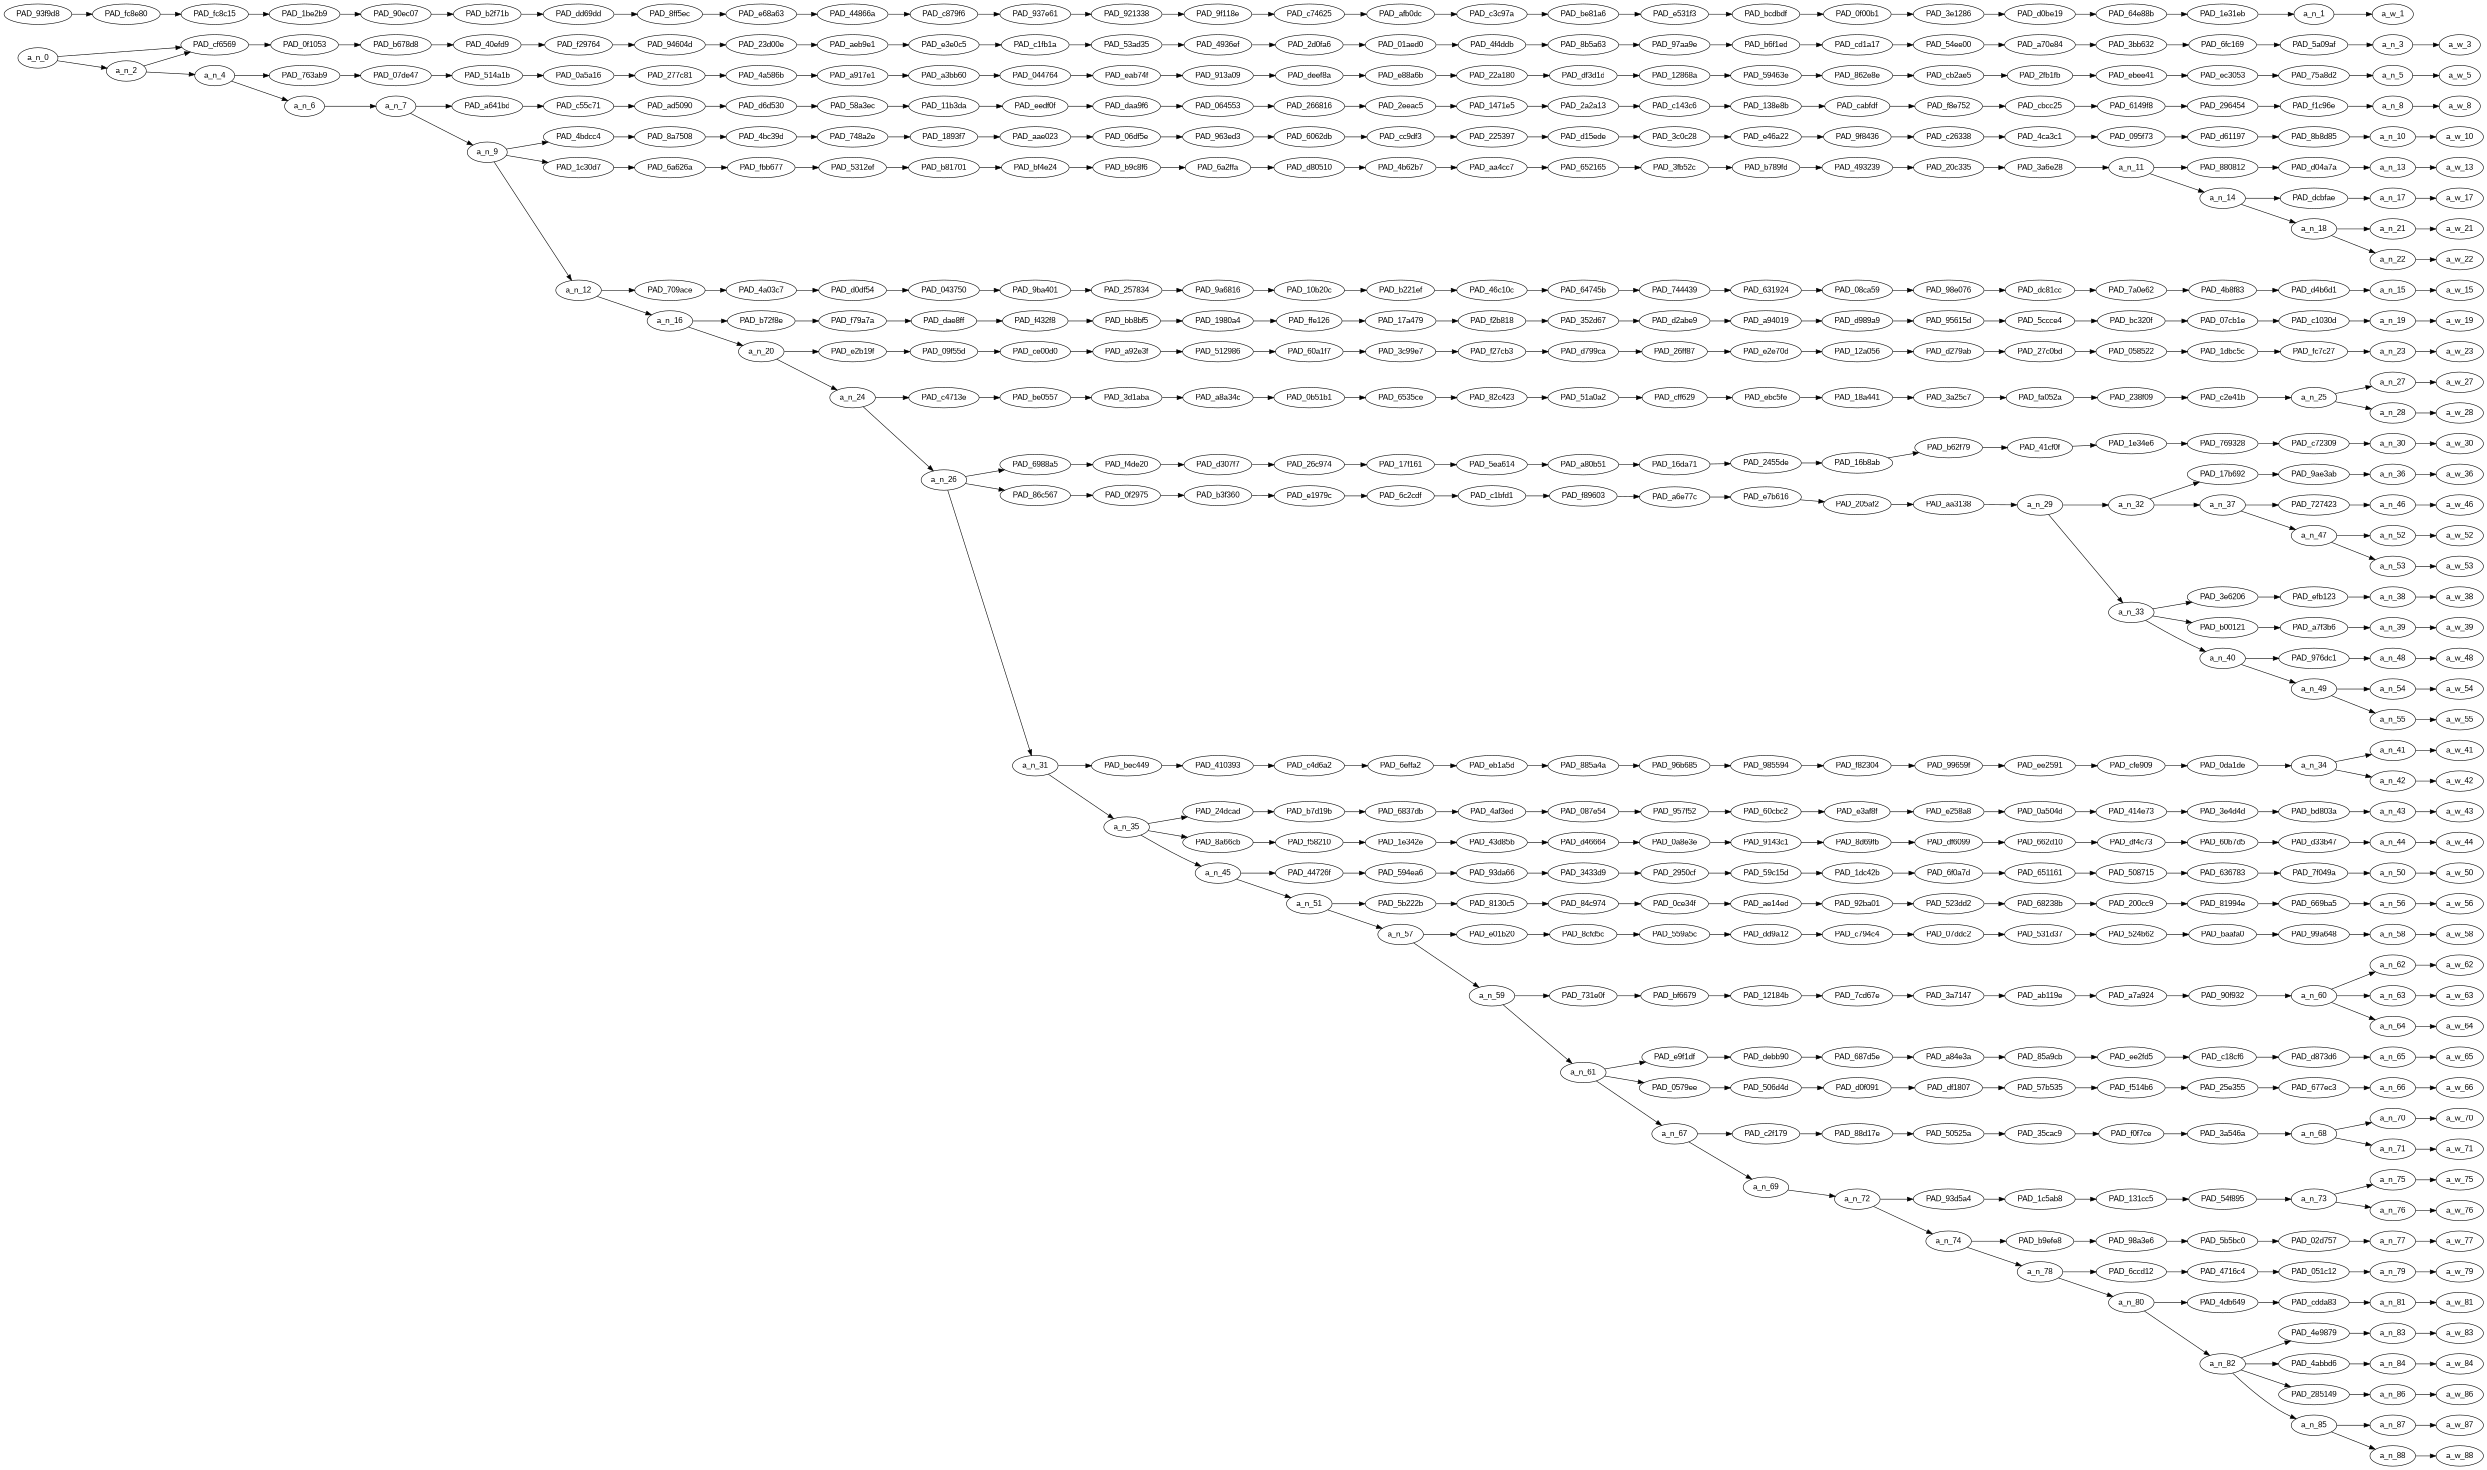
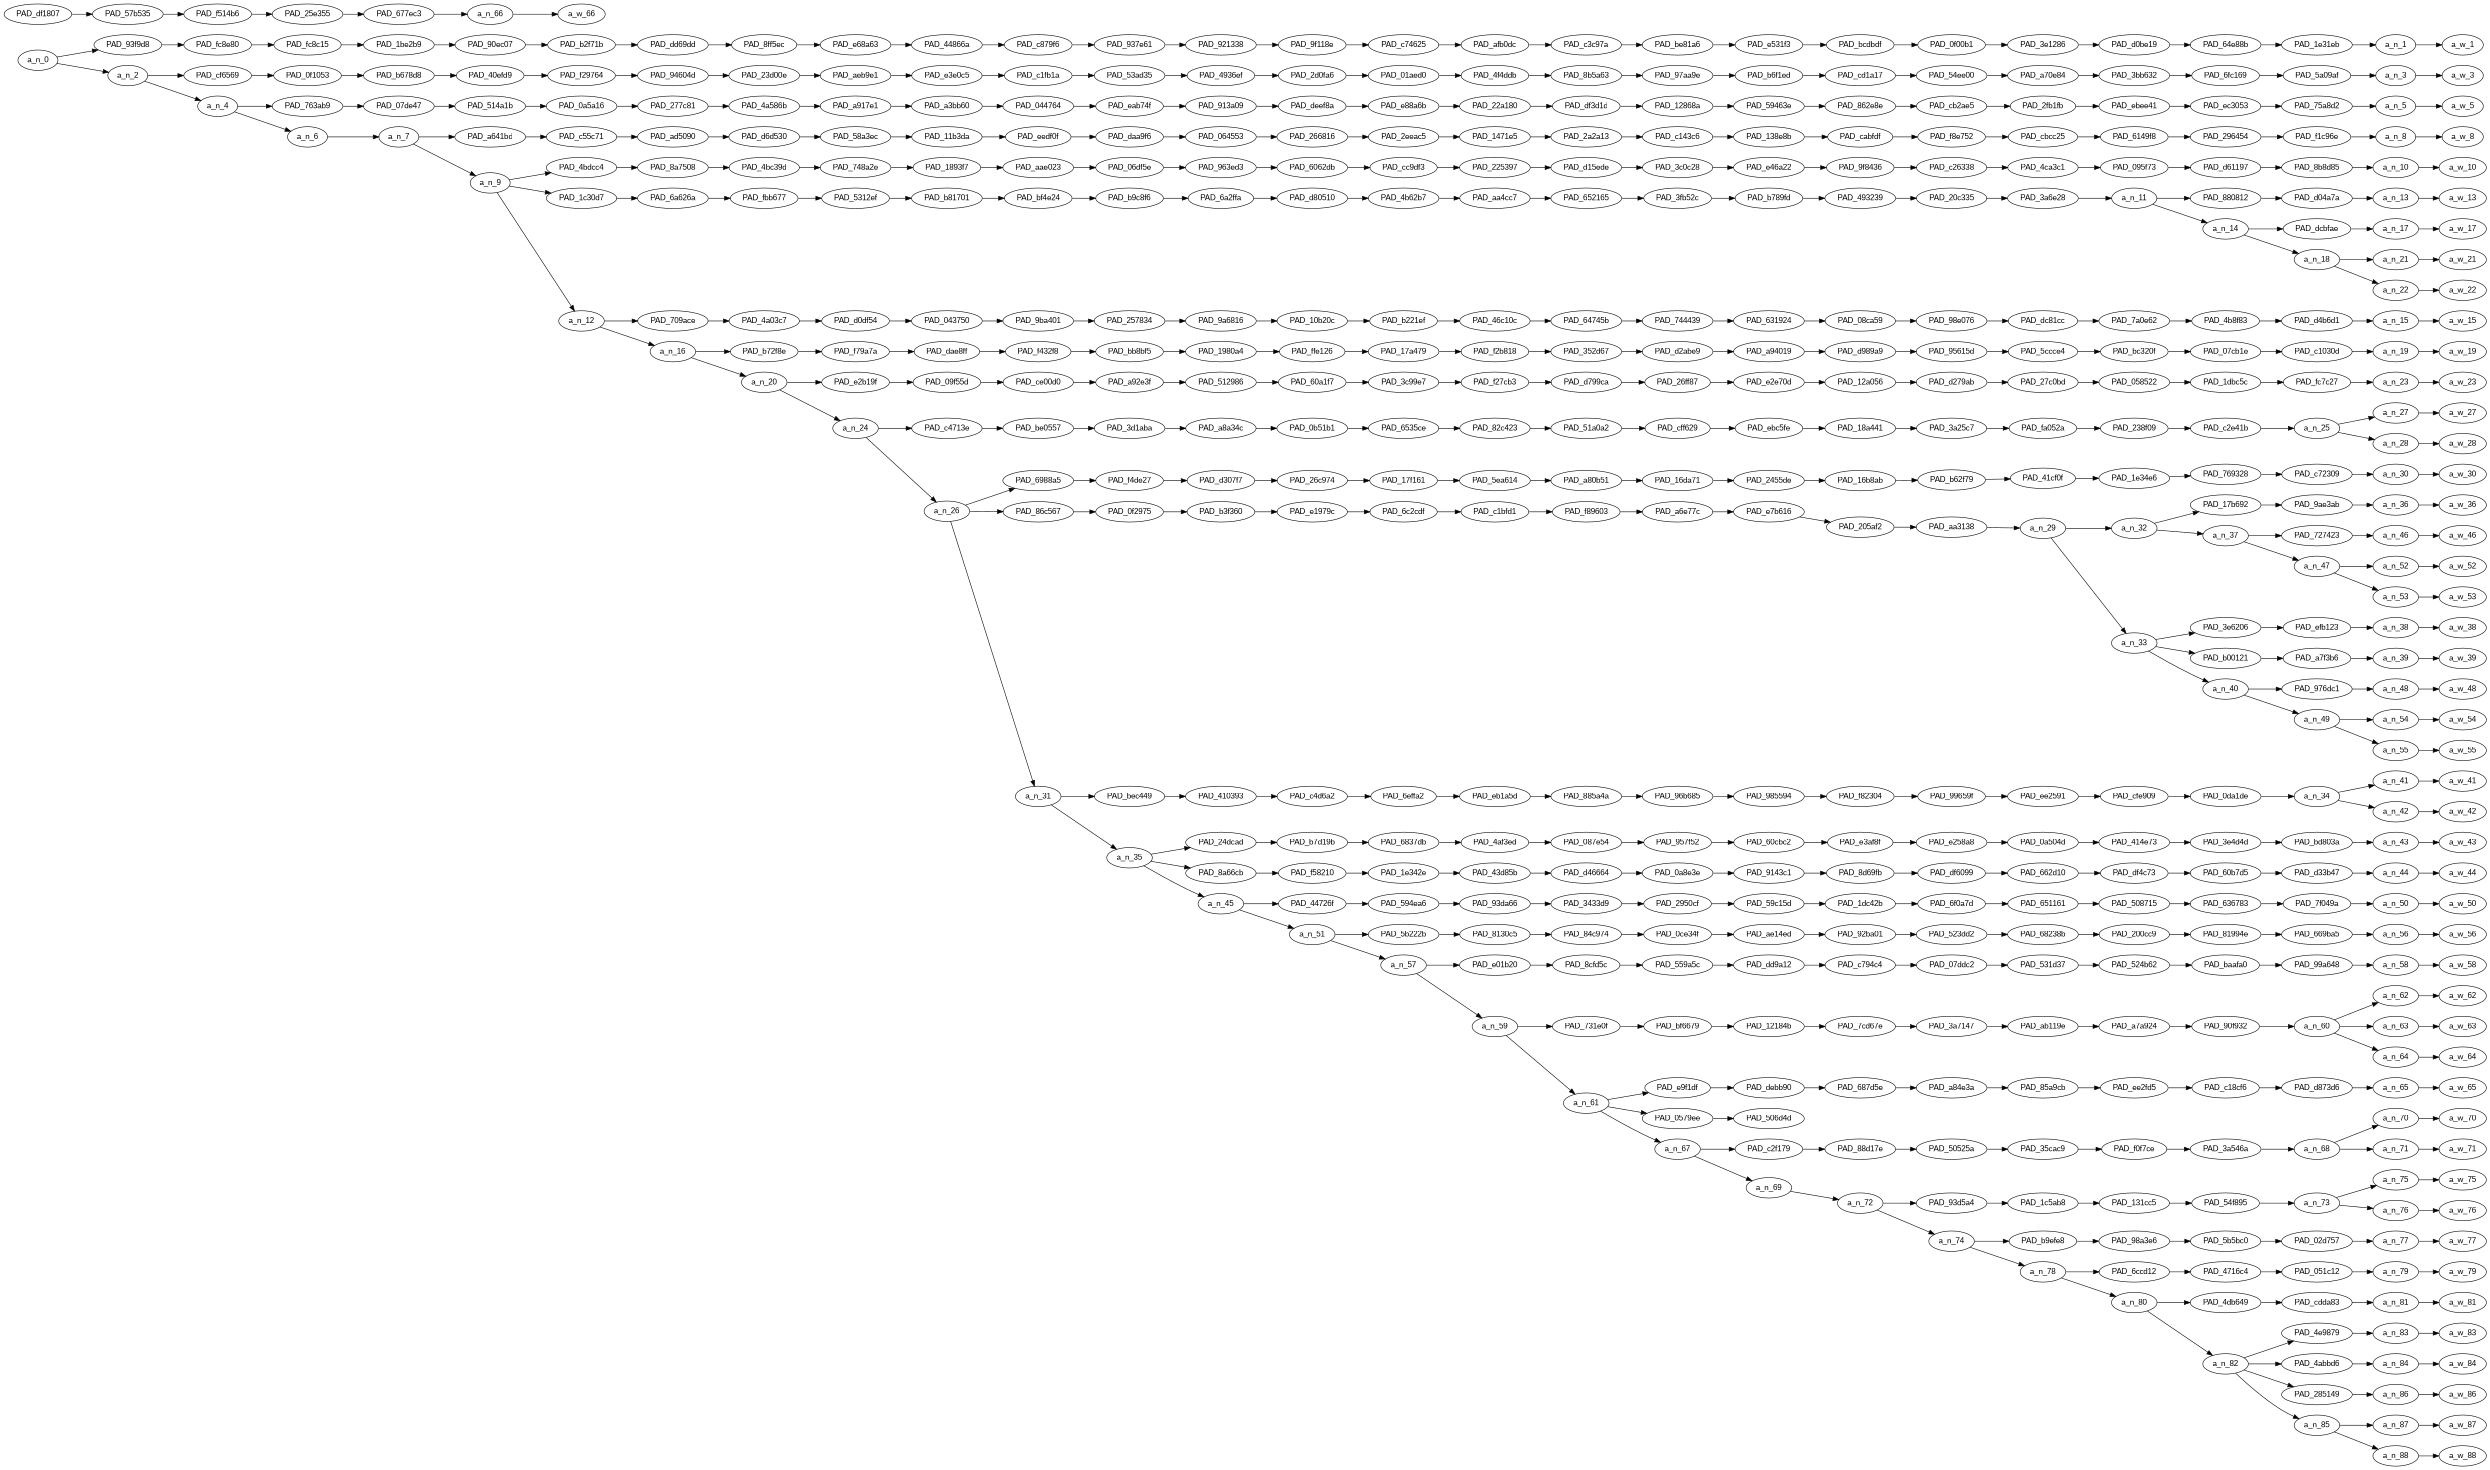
(117, 52) -> (75, 54)
(1127, 465) -> (1130, 481)
(1857, 1088) -> none
